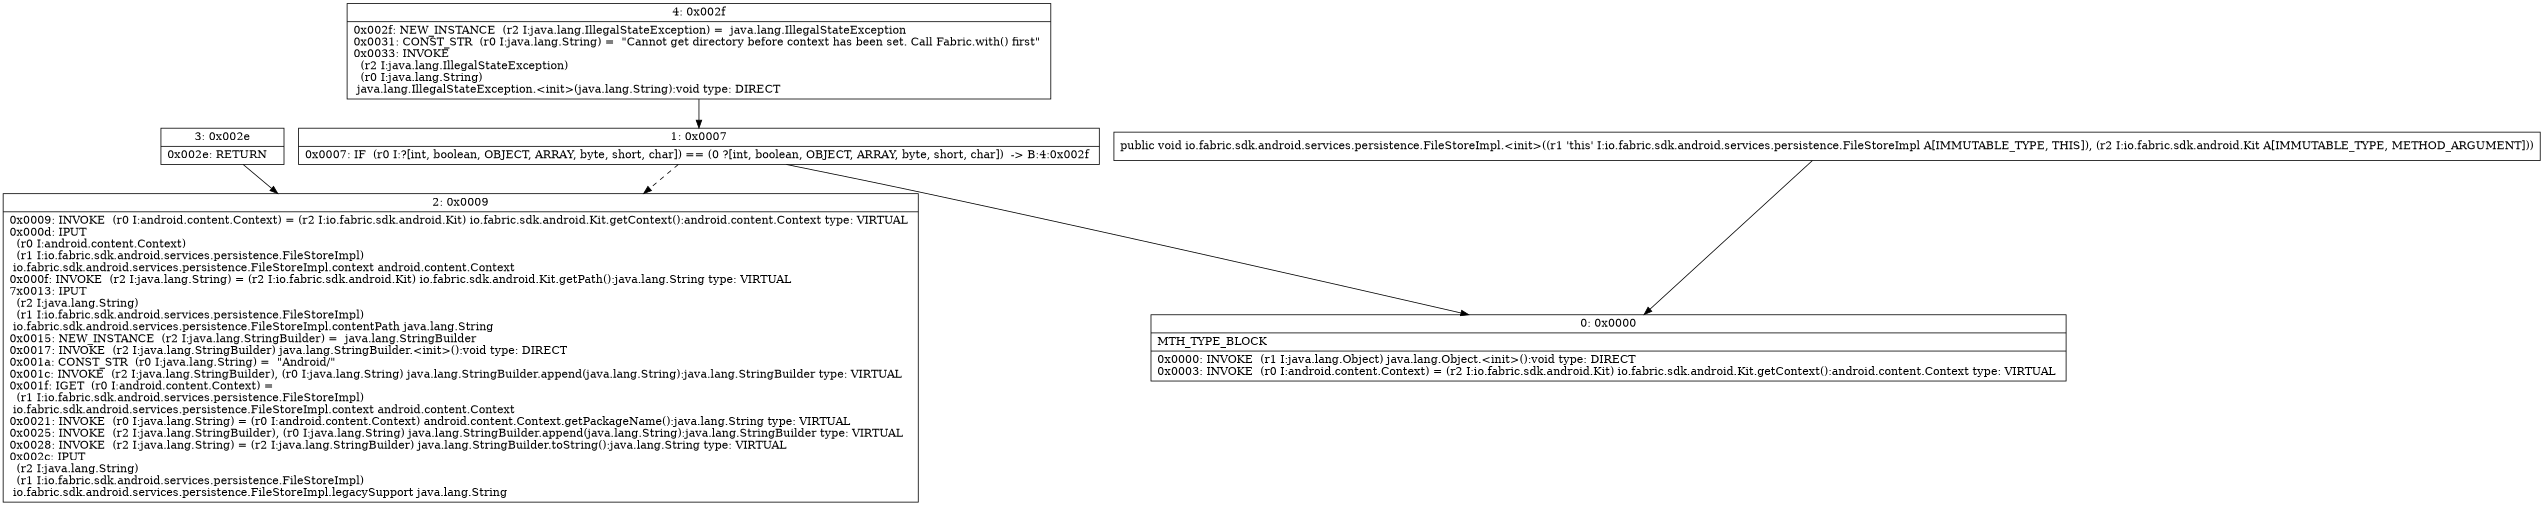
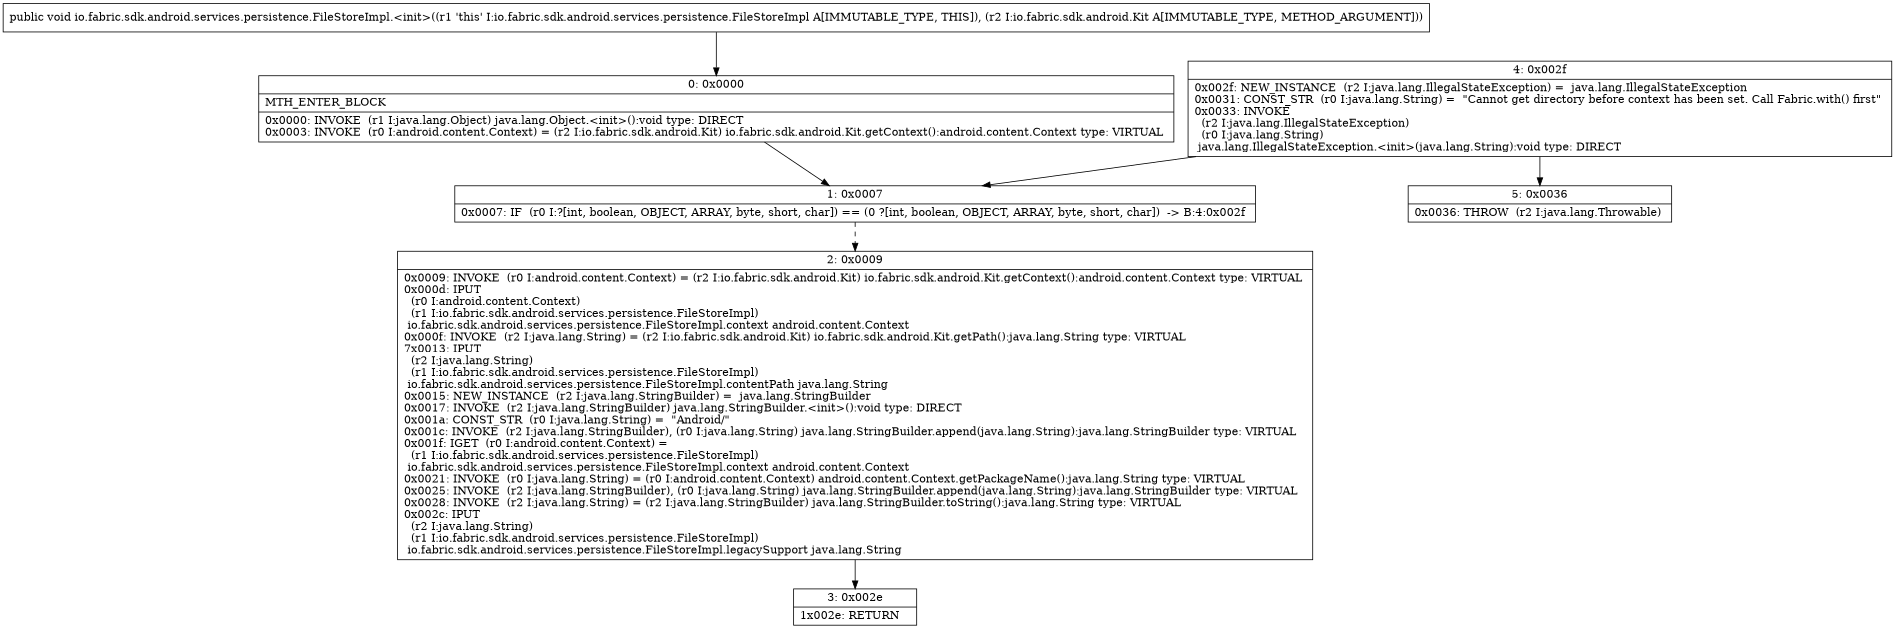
(222, 155) -> (855, 616)
(257, 176) -> (855, 570)
none -> (1540, 204)
(1124, 237) -> (794, 162)
(1212, 342) -> (326, 103)
